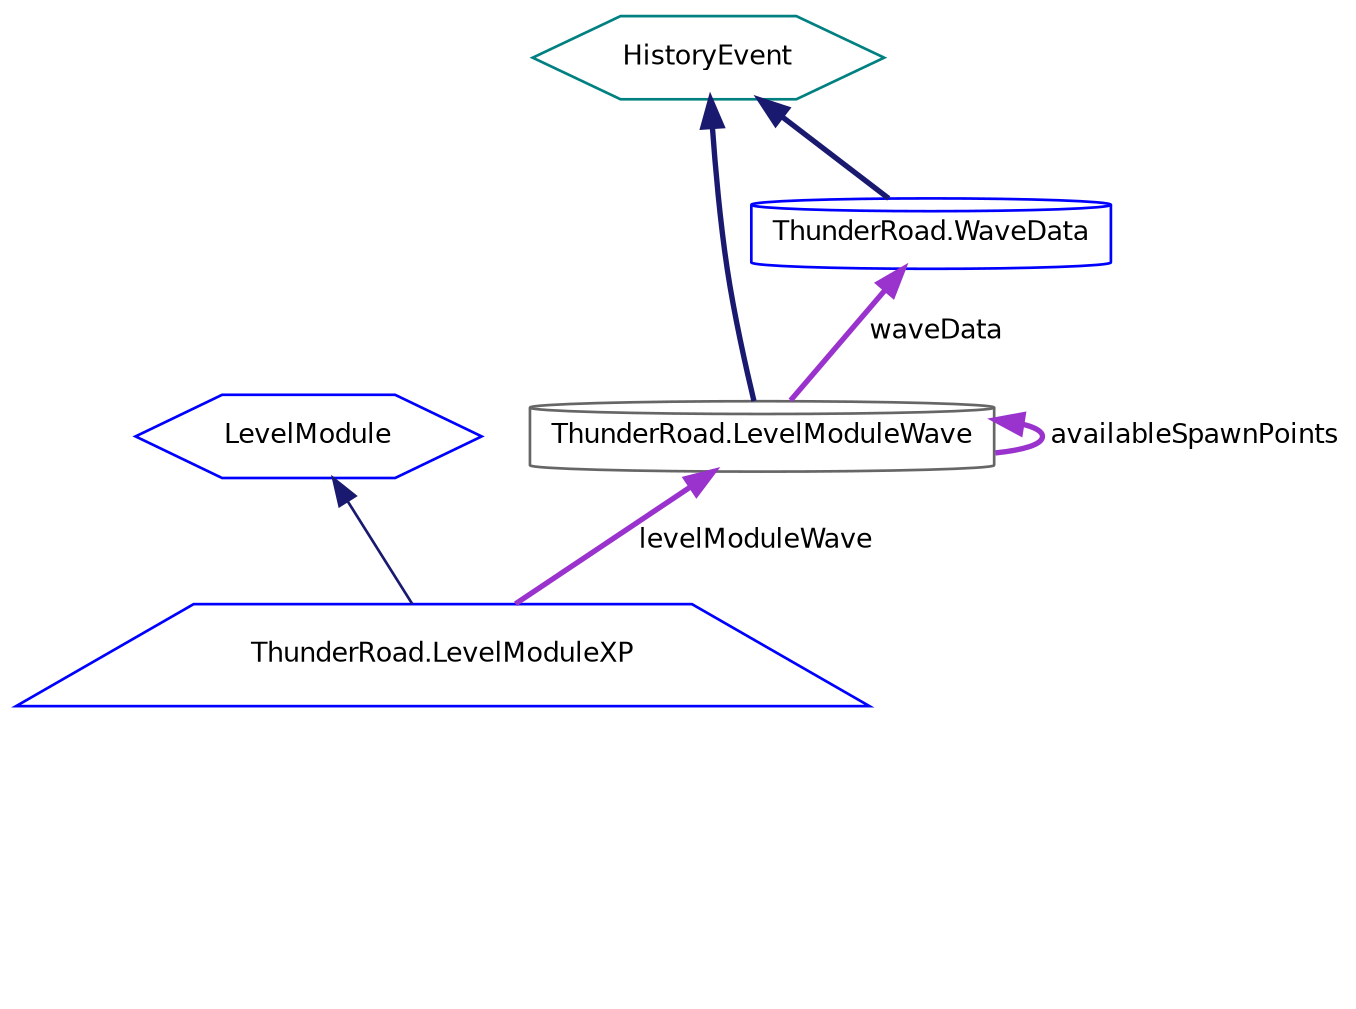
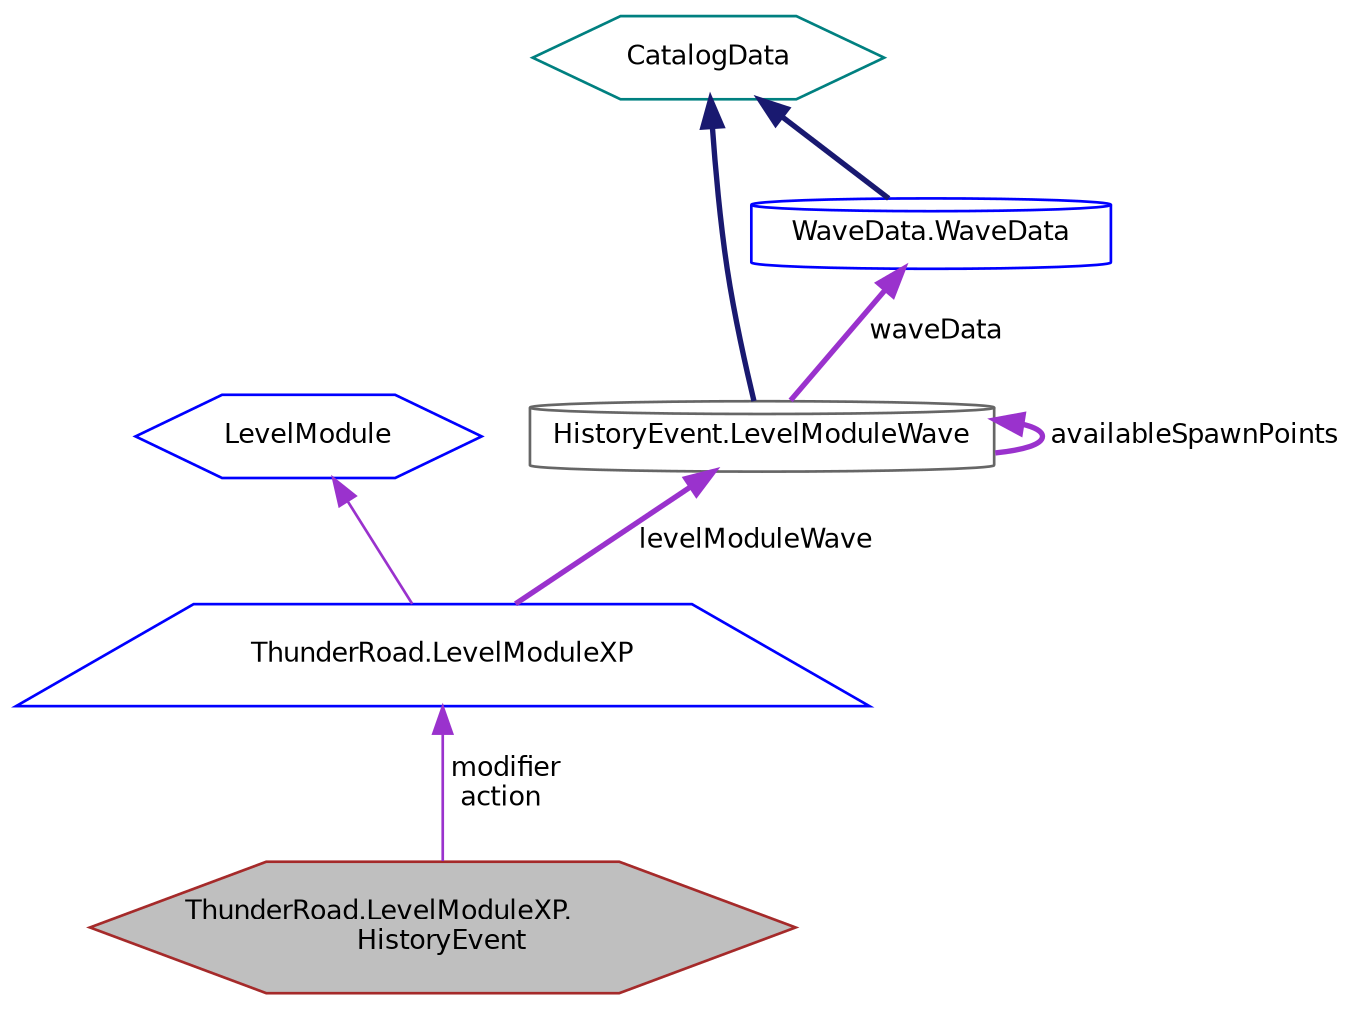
(708, 58) -> (708, 58)
(931, 234) -> (931, 234)
(762, 436) -> (762, 436)
(380, 553) -> (380, 553)
none -> (443, 927)
